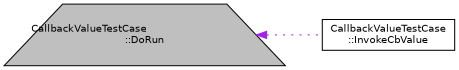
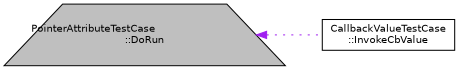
(145, 35) -> (145, 35)
